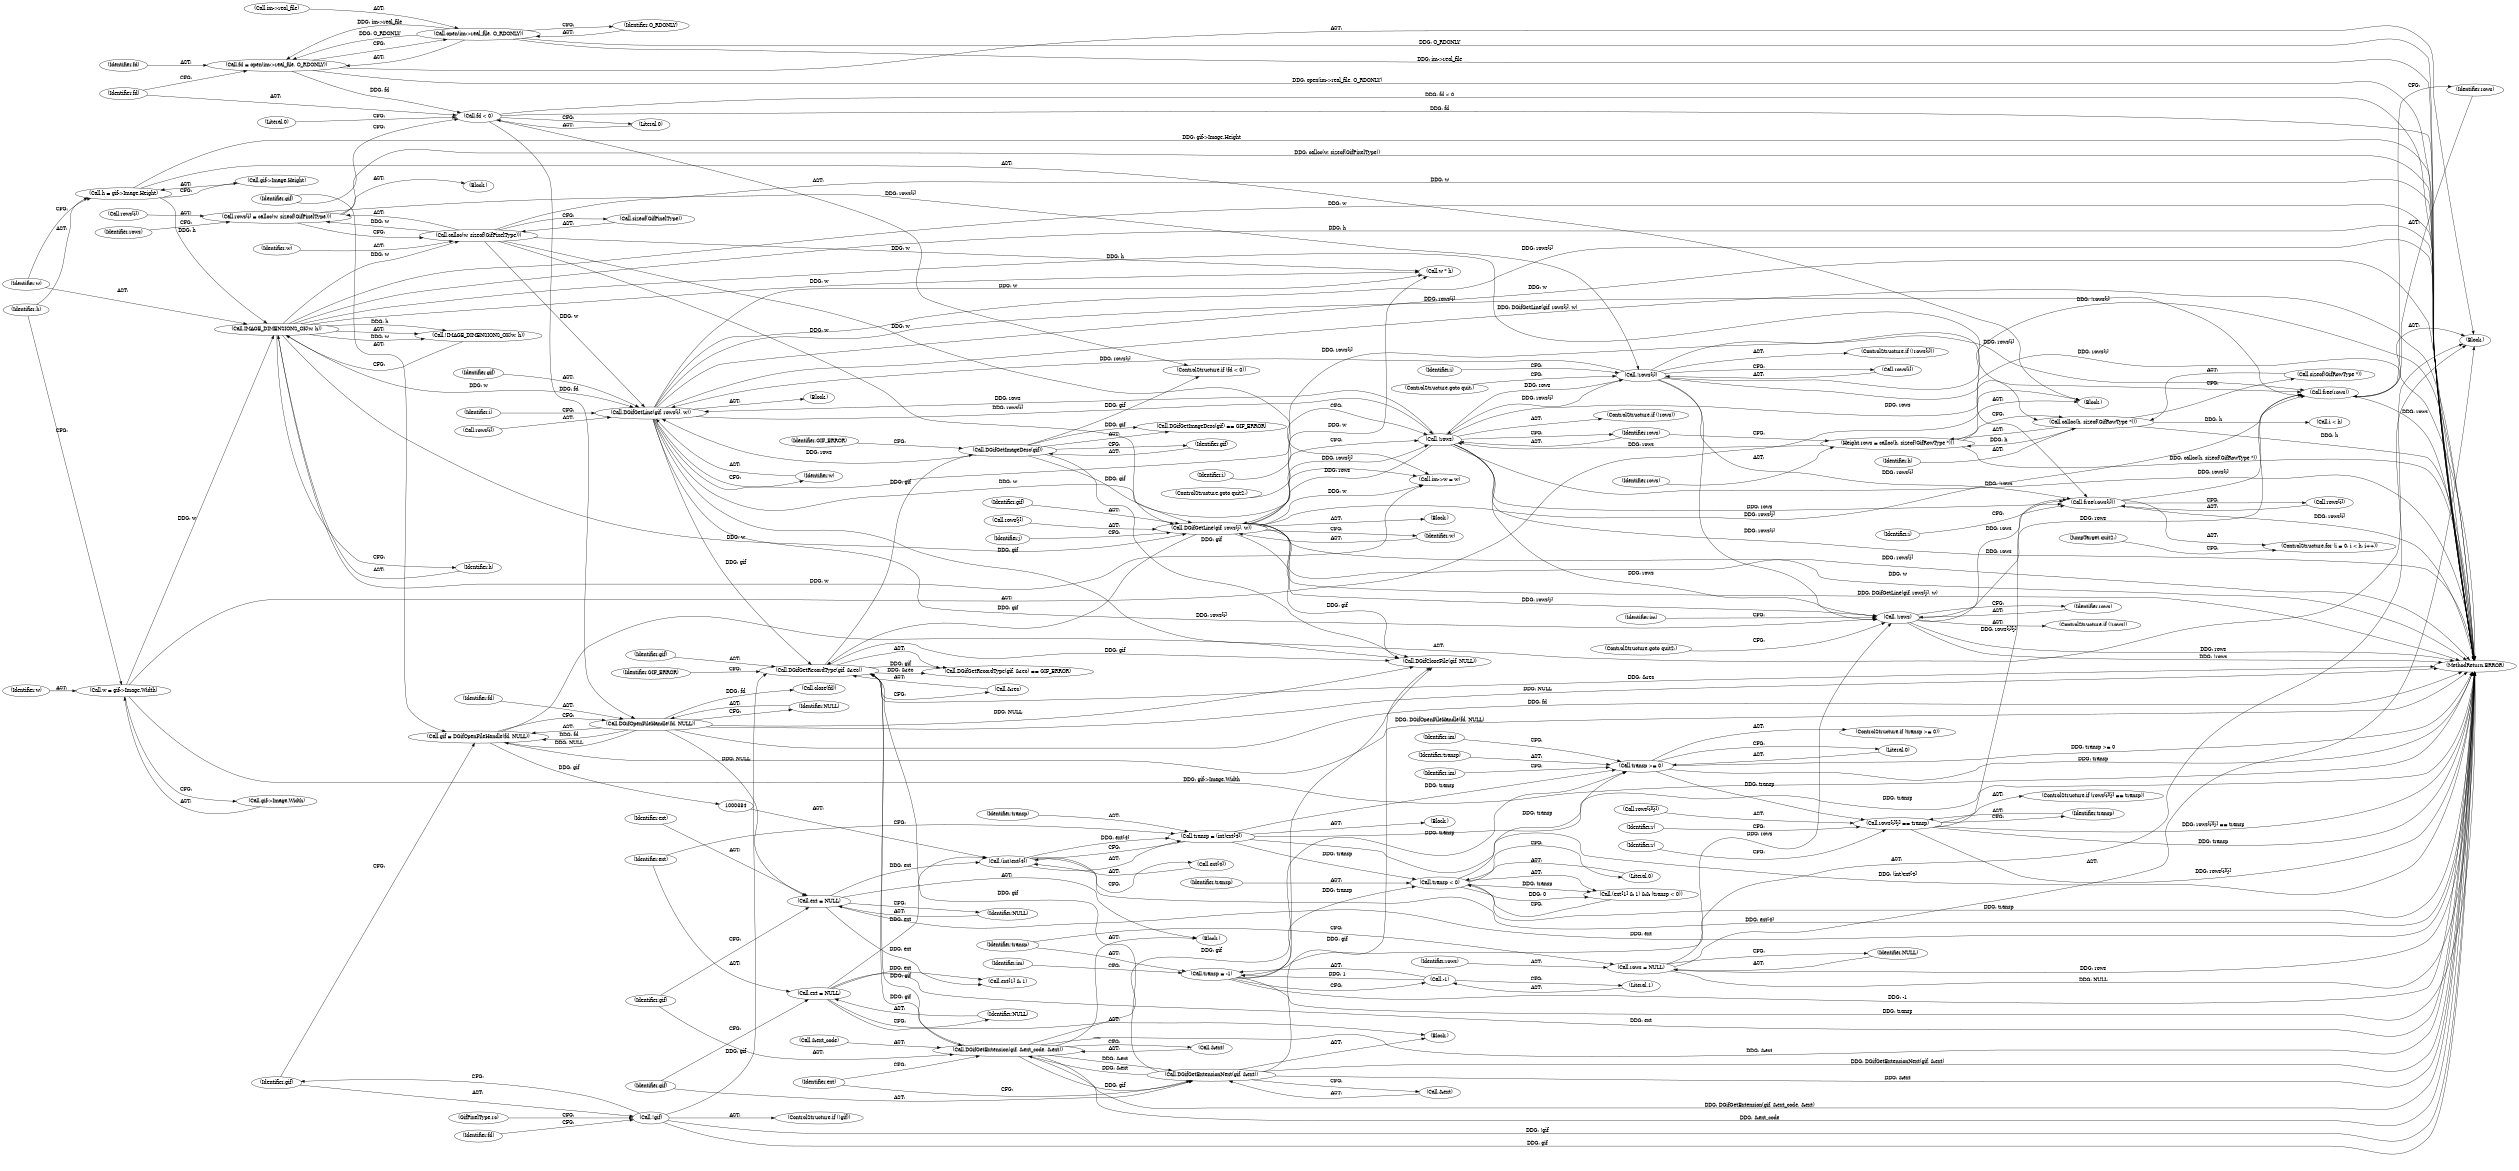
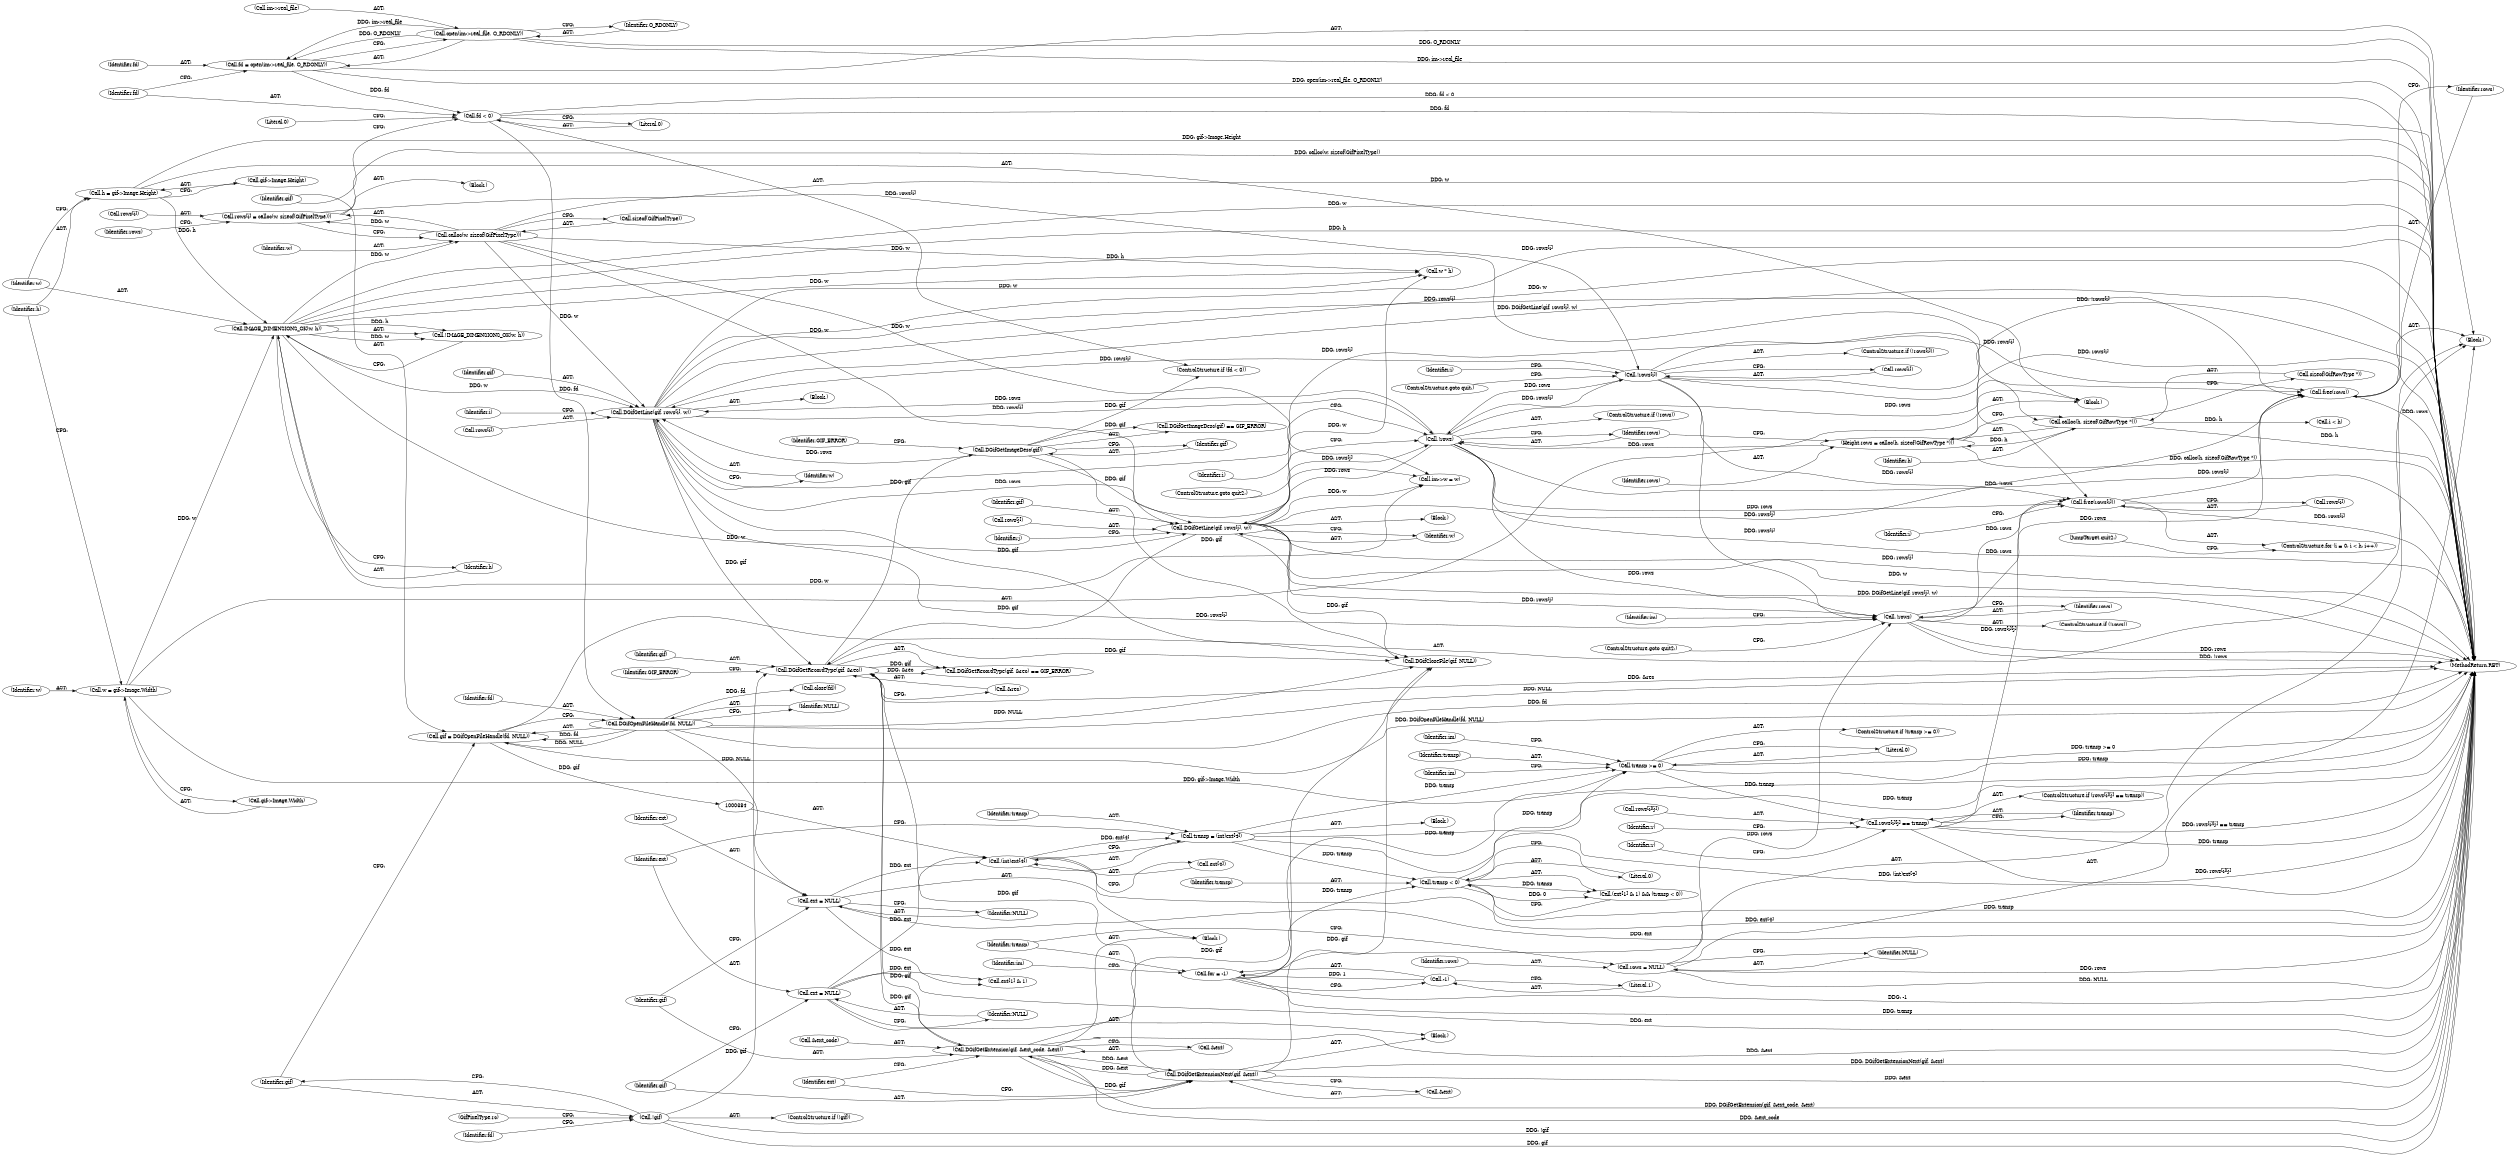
(1008, 482) -> (1008, 482)
(2475, 666) -> (2475, 666)
(1211, 974) -> (1211, 974)
